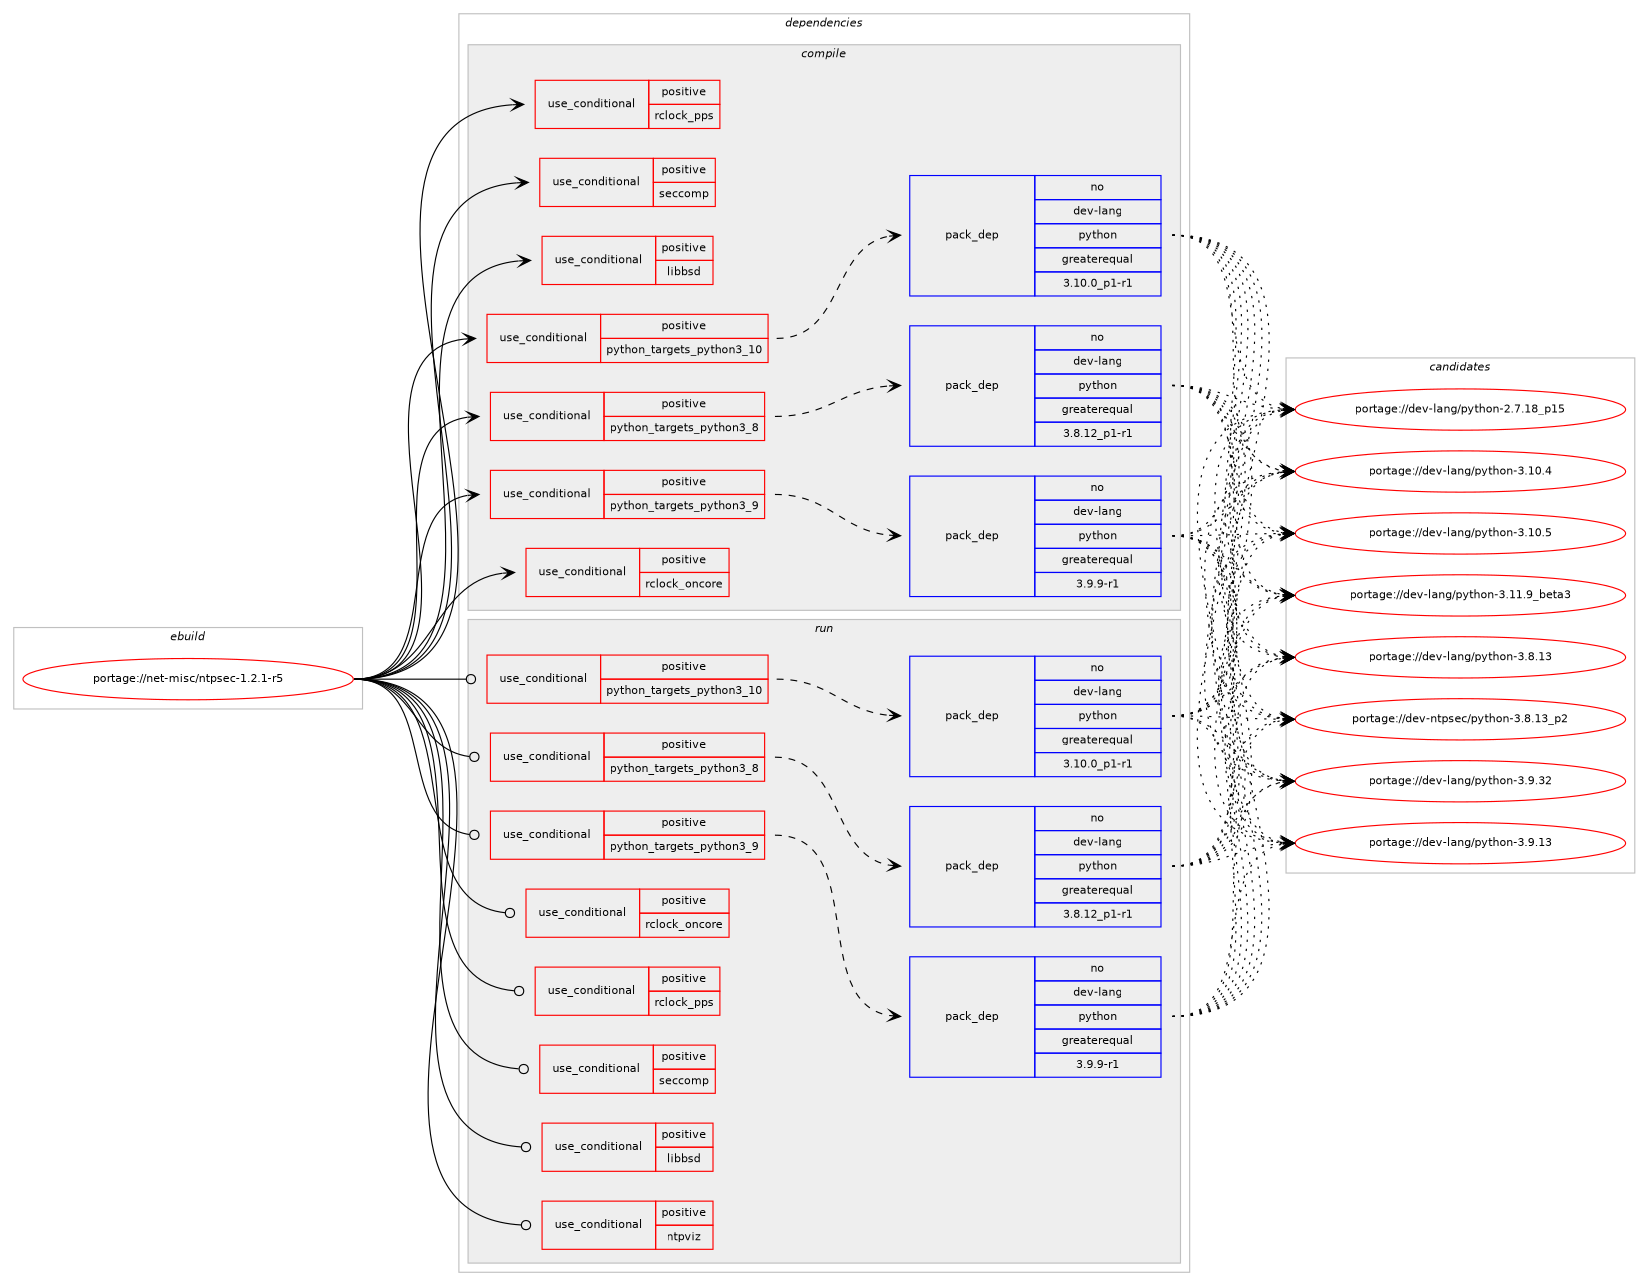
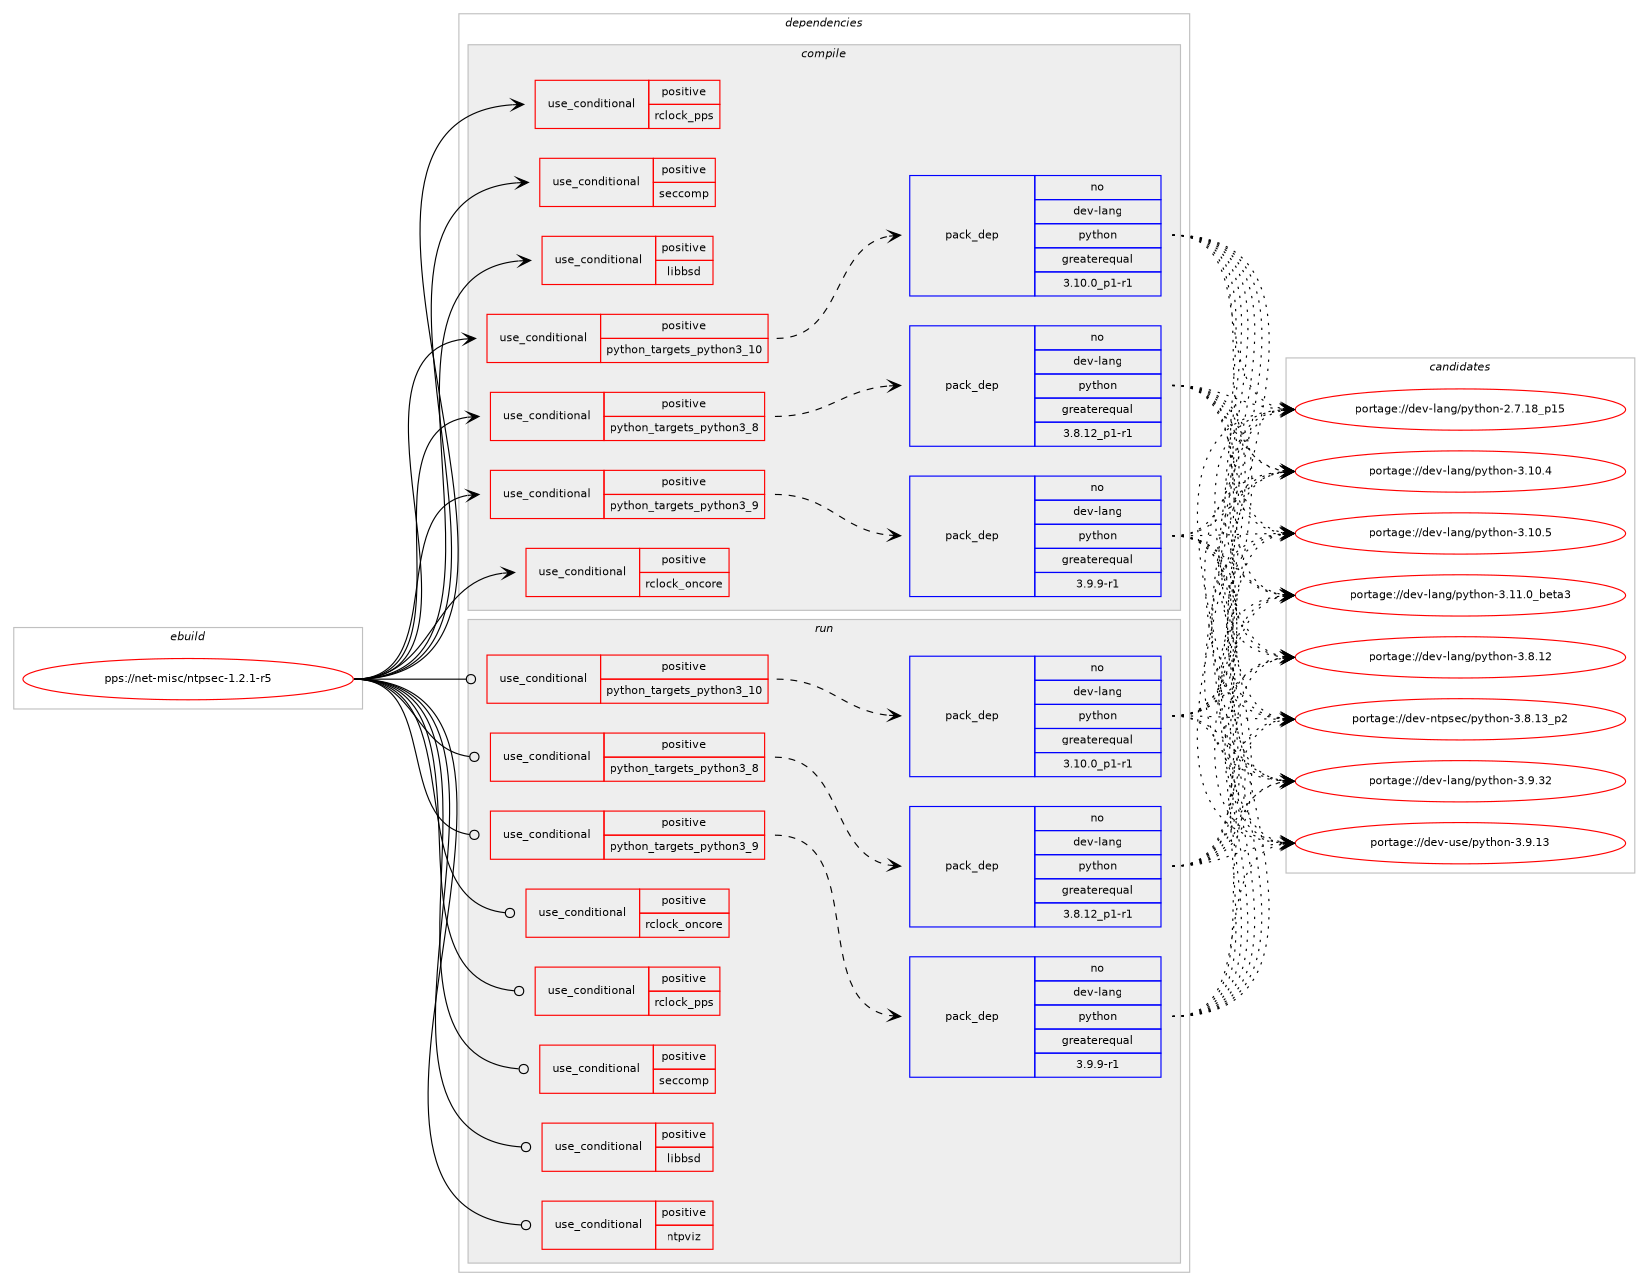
(1460, 595) -> (1460, 595)
(1460, 657) -> (1460, 657)
(188, 679) -> (188, 679)
(1460, 843) -> (1460, 843)
